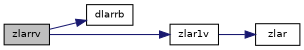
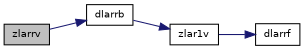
(105, 35) -> (147, 23)
(278, 35) -> (278, 35)
